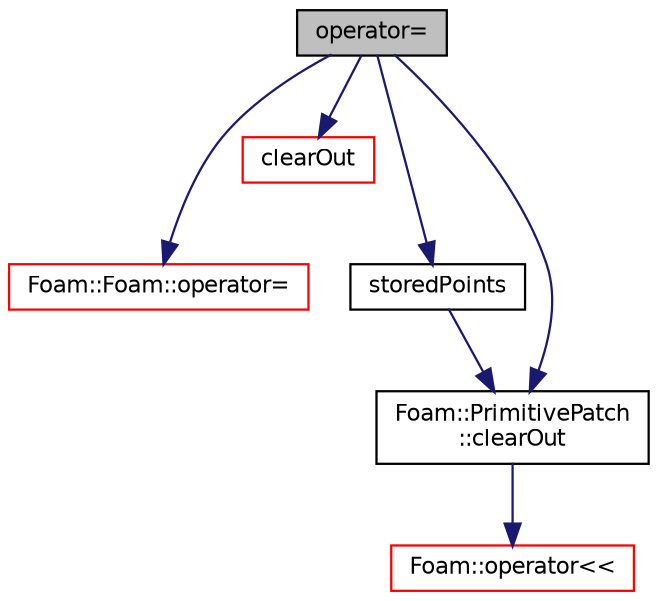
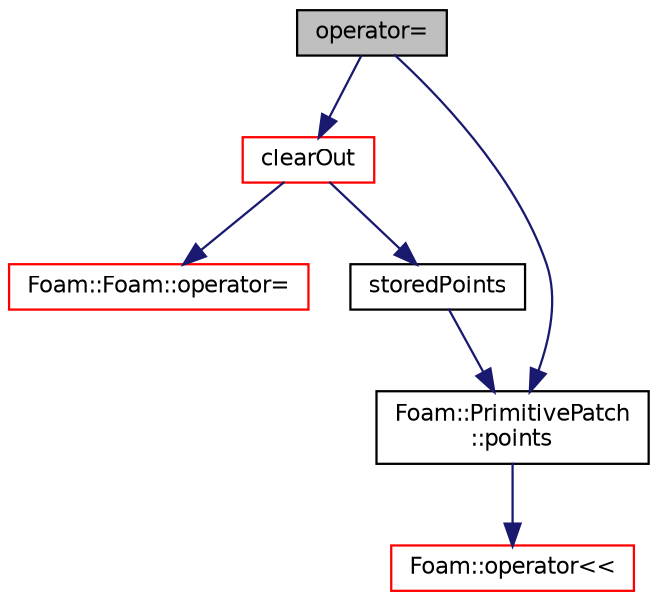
(229, 130) -> (243, 216)
(402, 149) -> (364, 215)
(513, 428) -> (513, 428)
